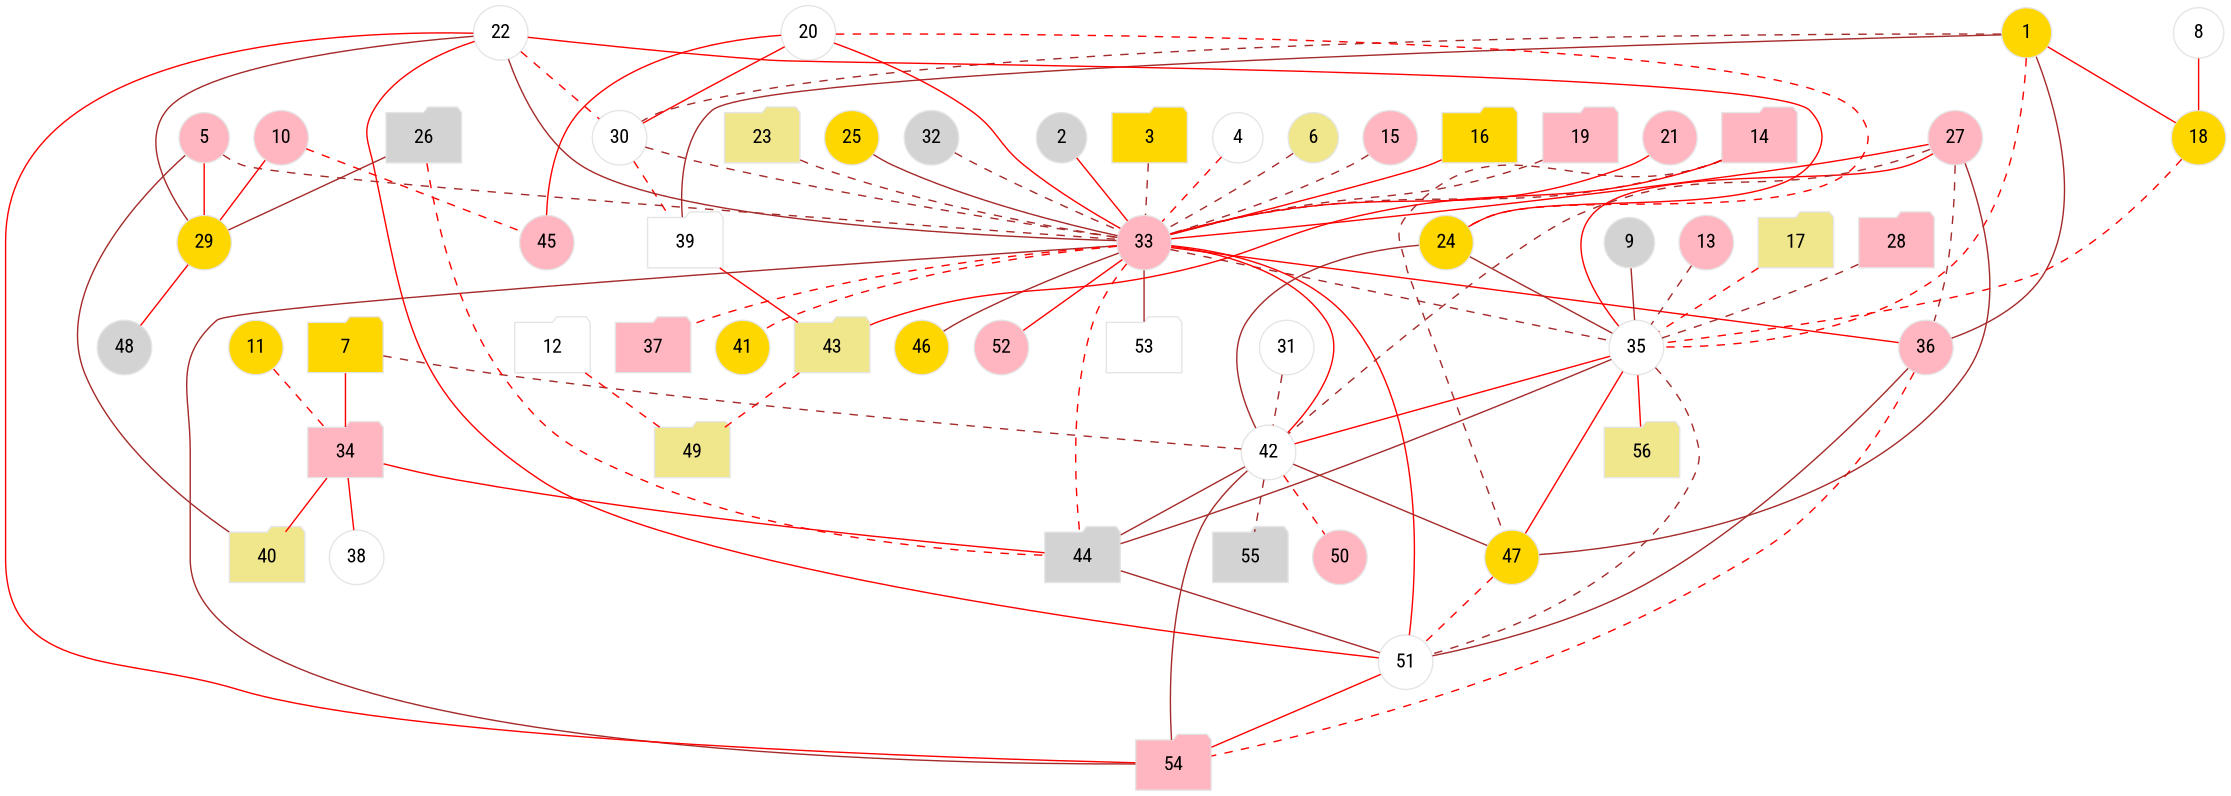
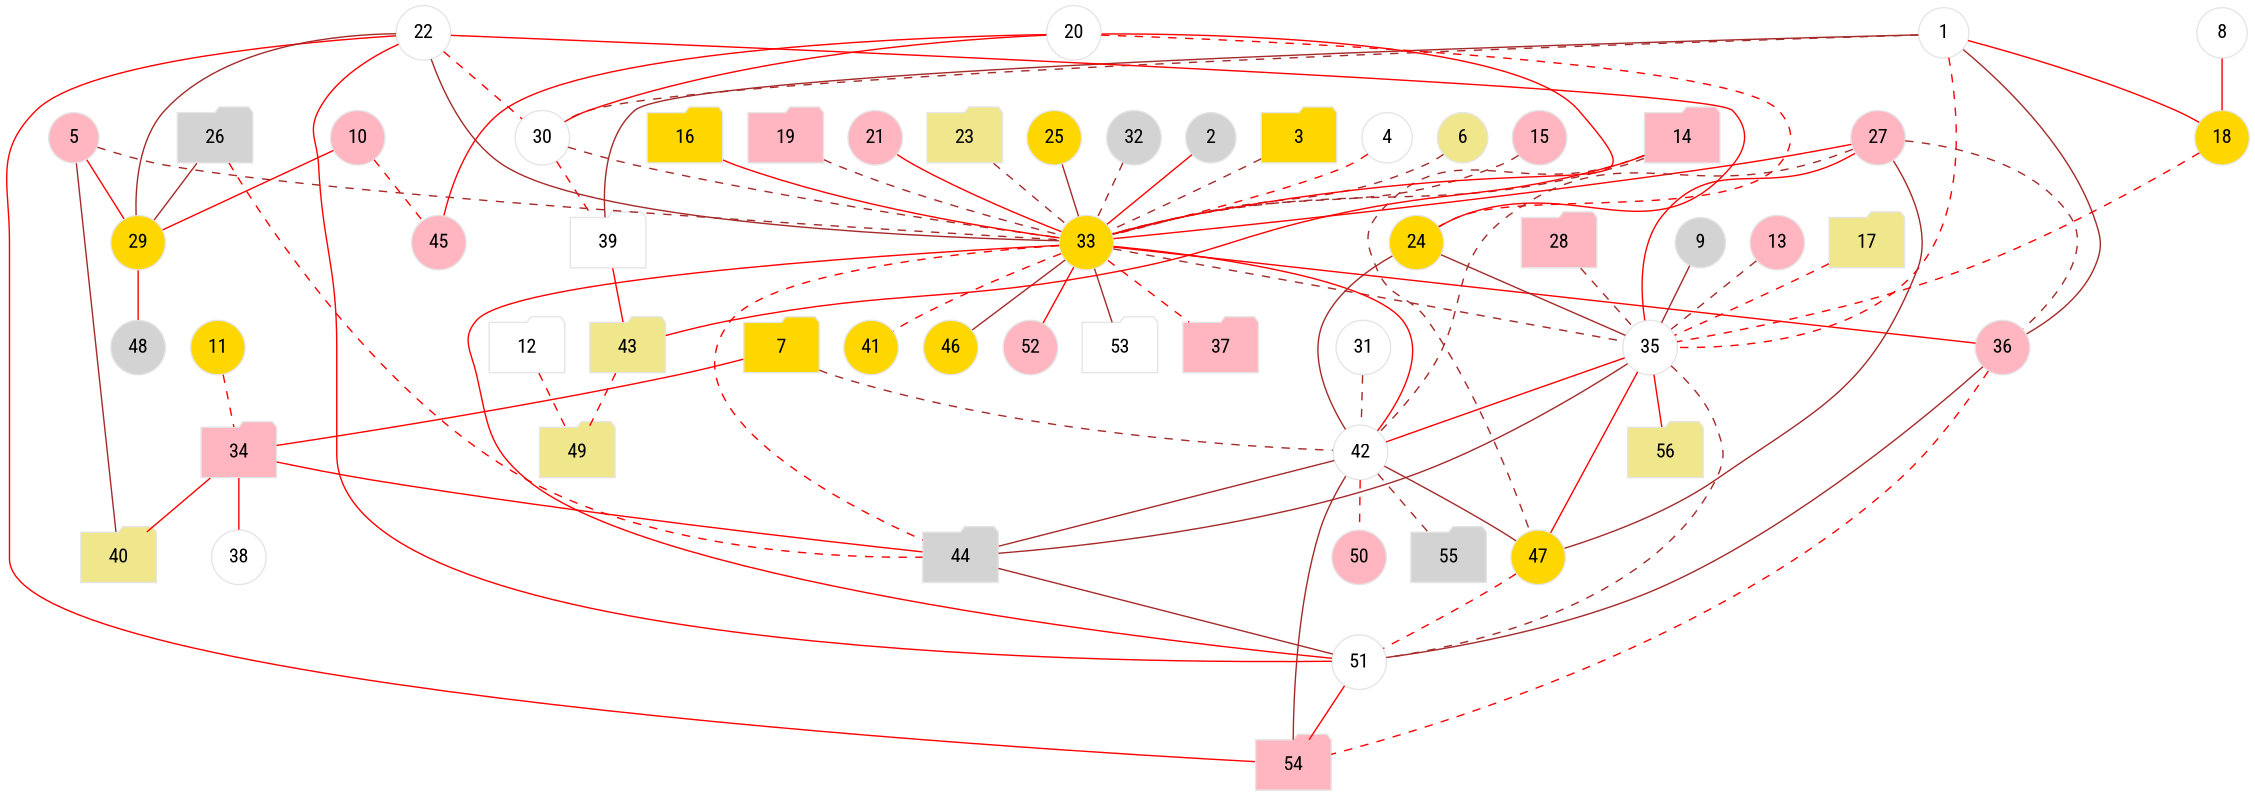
(2027, 33) -> (1944, 33)
(1144, 243) -> (1086, 243)
(190, 486) -> none
